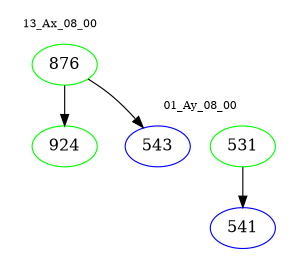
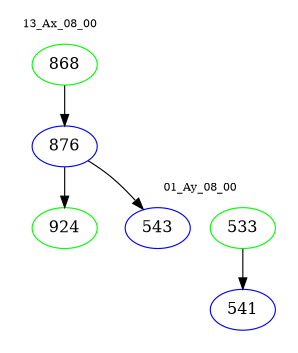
none -> (65, 65)
(65, 65) -> (65, 146)
(243, 146) -> (243, 228)
